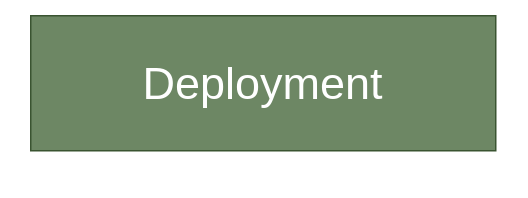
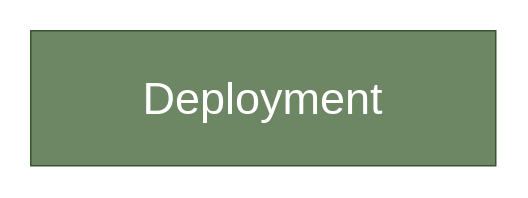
(263, 83) -> (263, 98)
